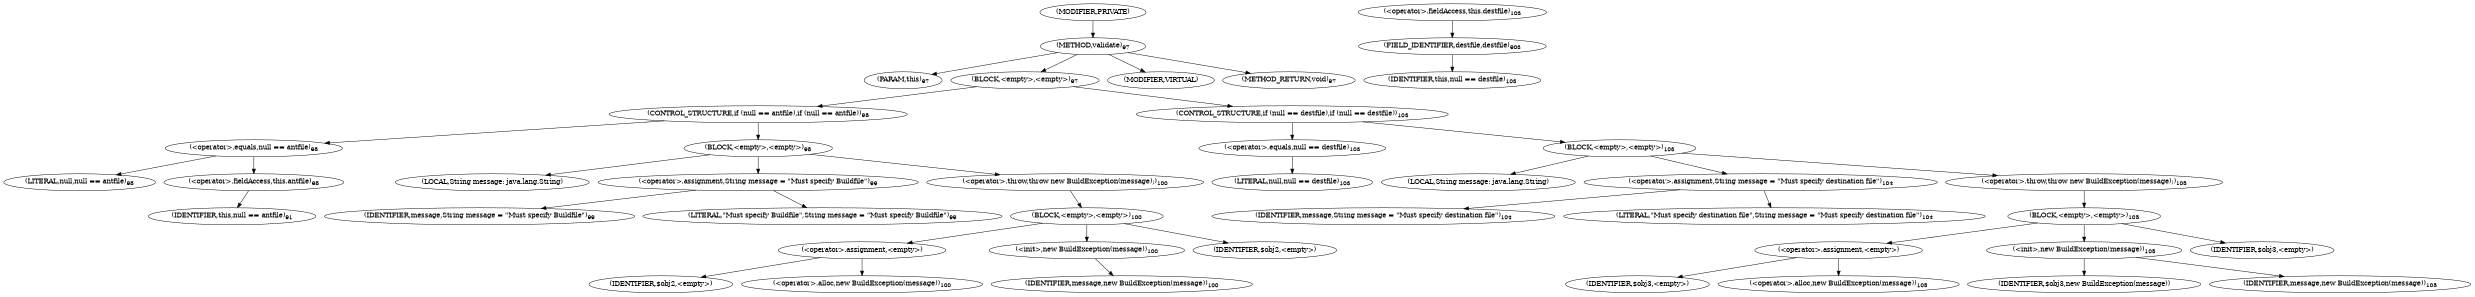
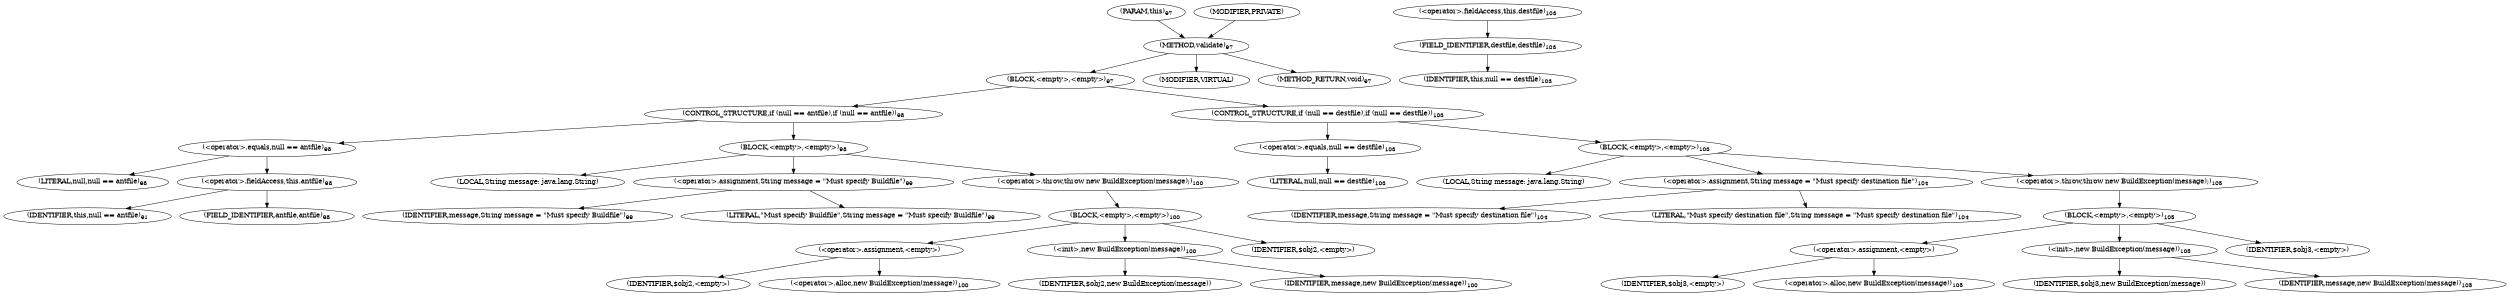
(1515, 46) -> (1551, 46)
(997, 63) -> (1169, 28)
none -> (267, 216)
none -> (1125, 284)
